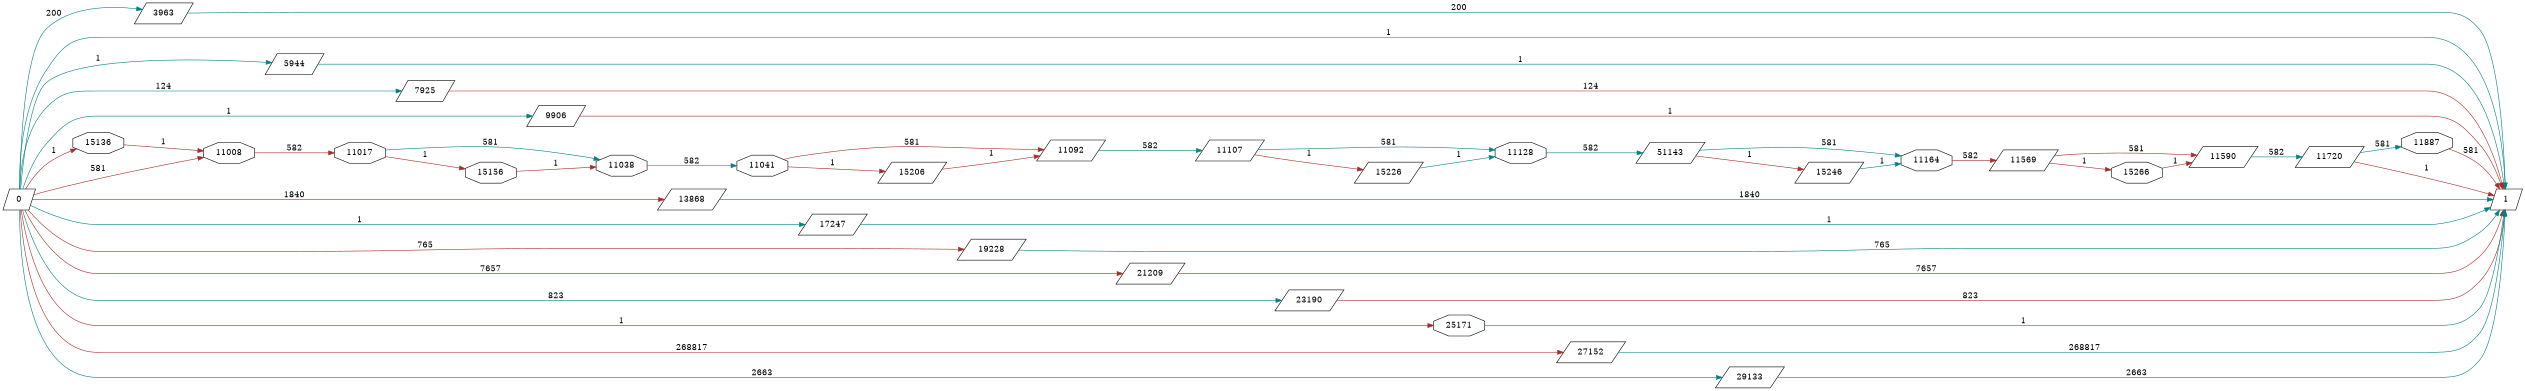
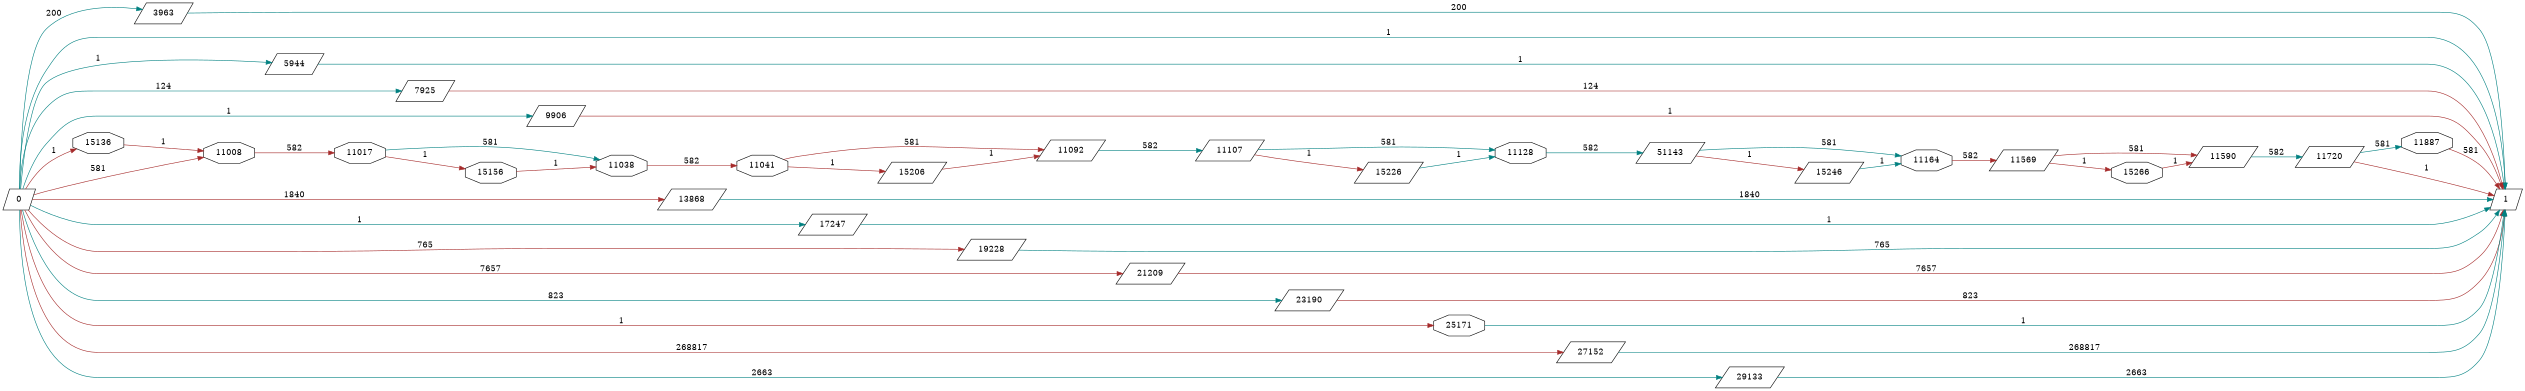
(689, 166) -> (689, 166)
